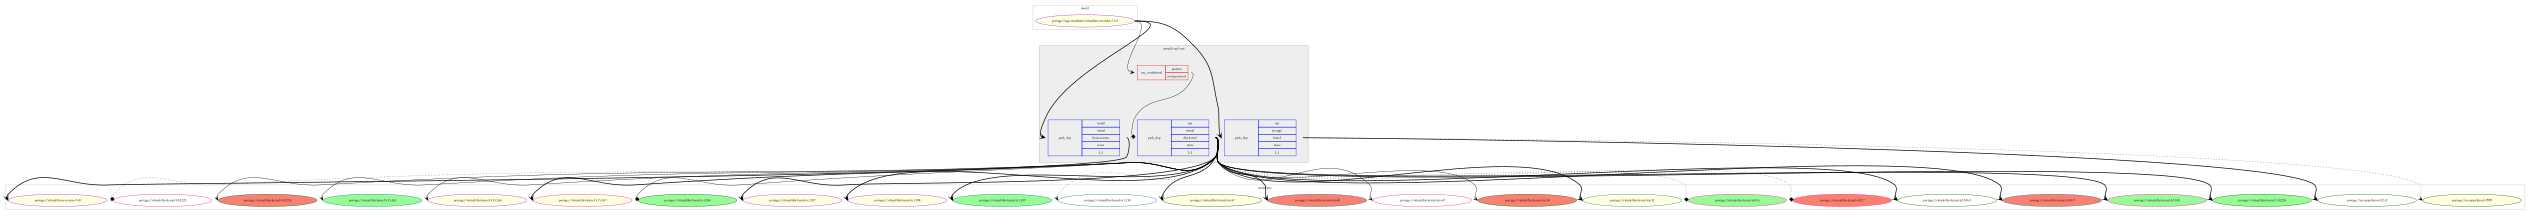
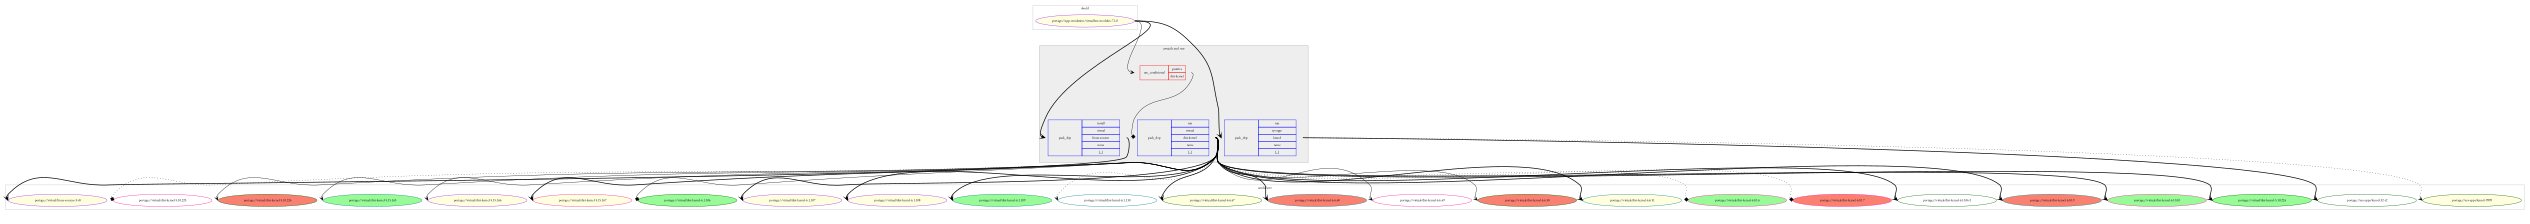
(1177, 76) -> (1177, 76)
